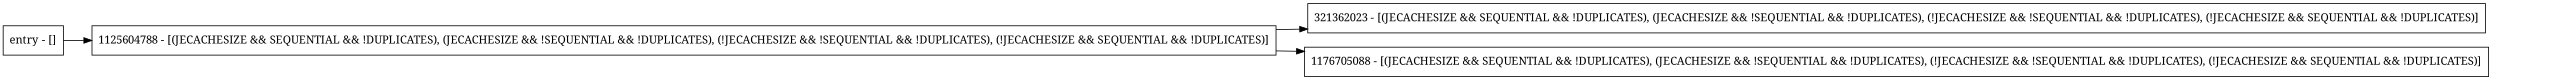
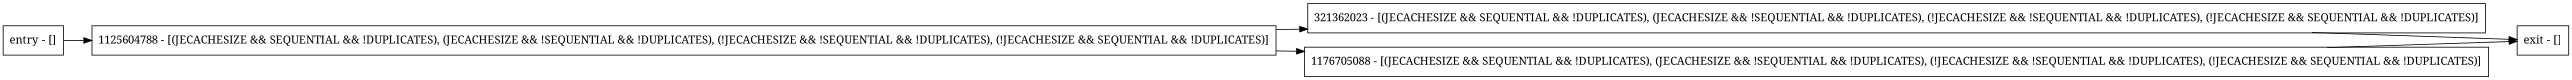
none -> (2543, 40)
